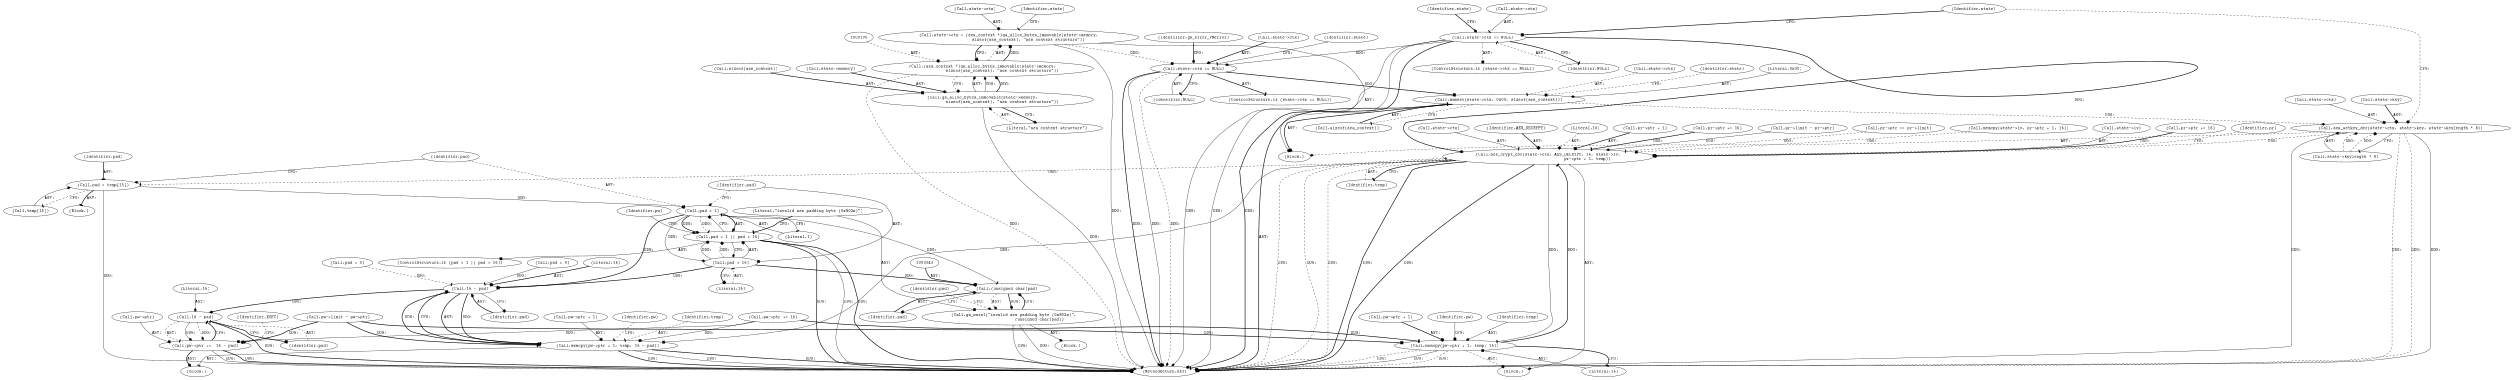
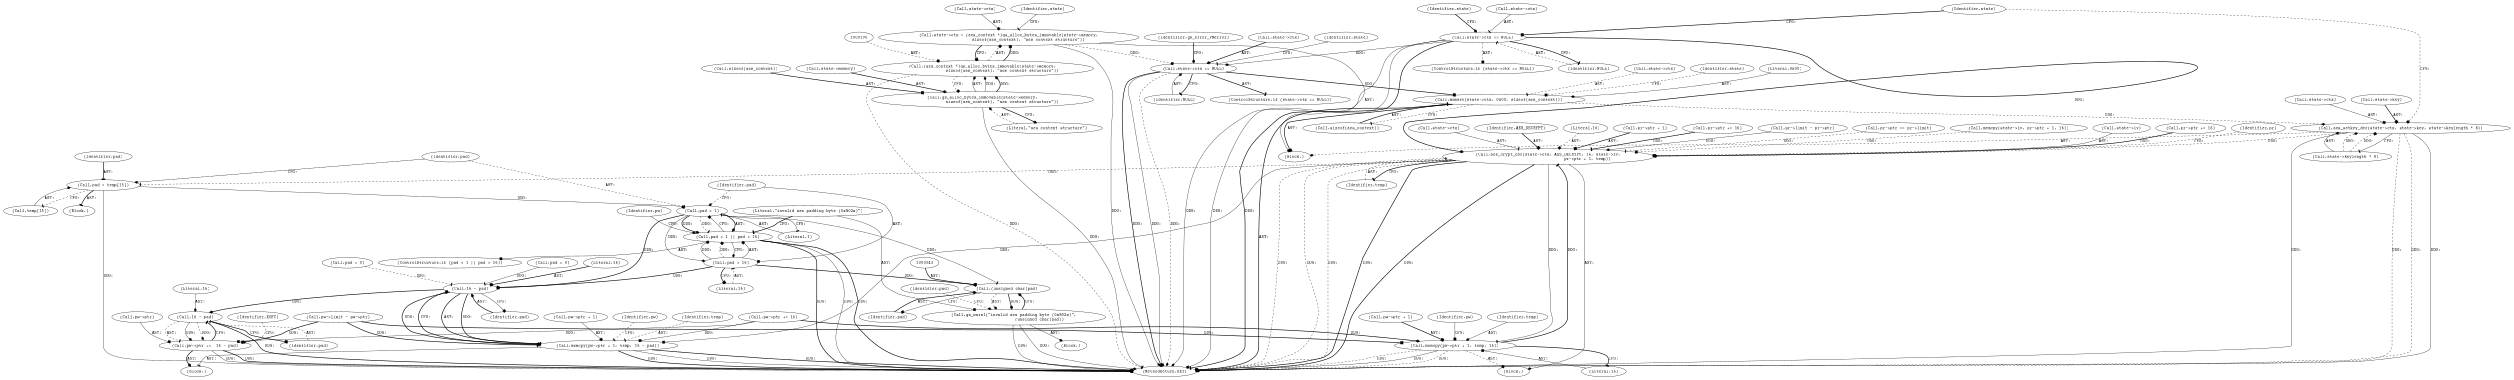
(1109, 327) -> (1108, 327)
